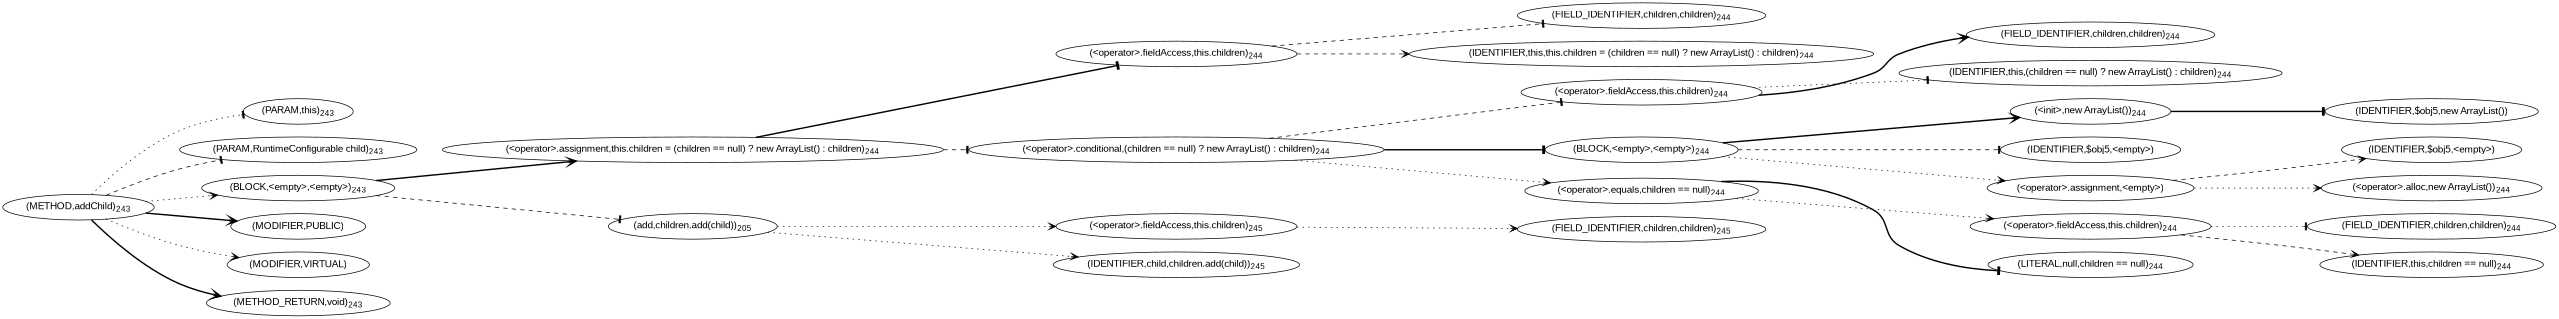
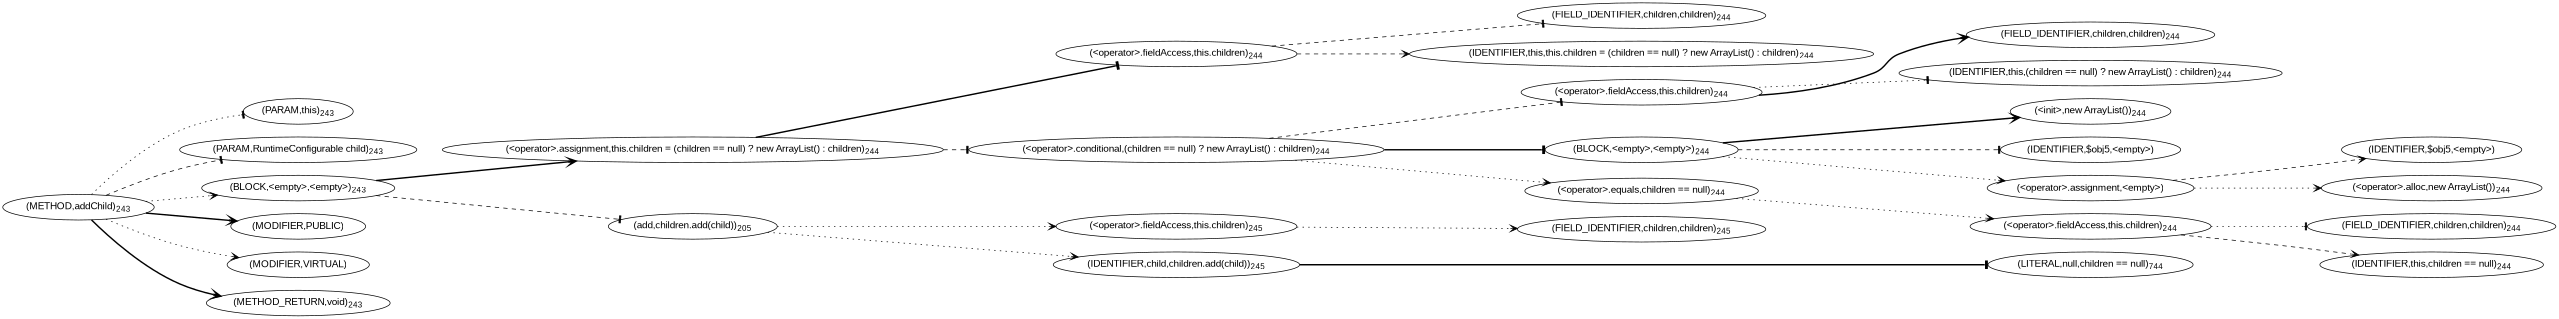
(2432, 111) -> none
(1855, 201) -> (1642, 265)
(2156, 264) -> (2156, 264)
